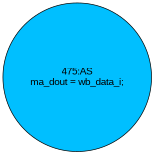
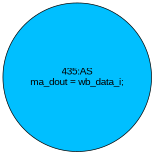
(77, 77) -> (77, 77)
